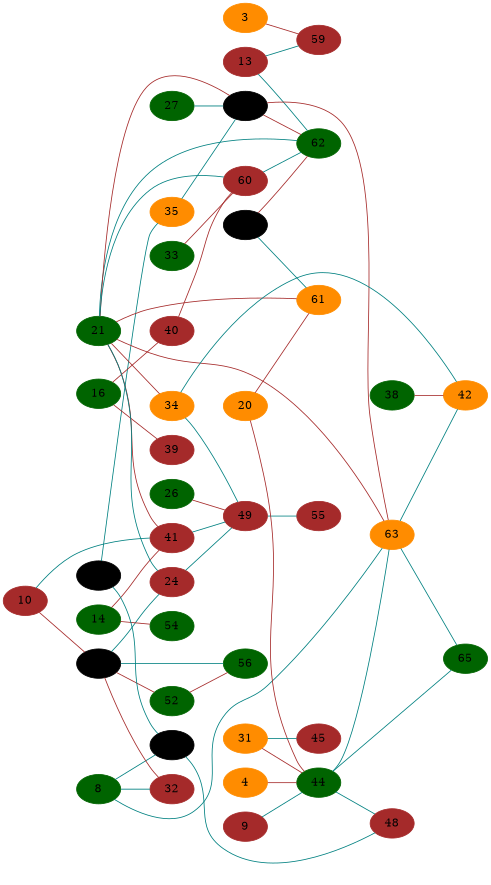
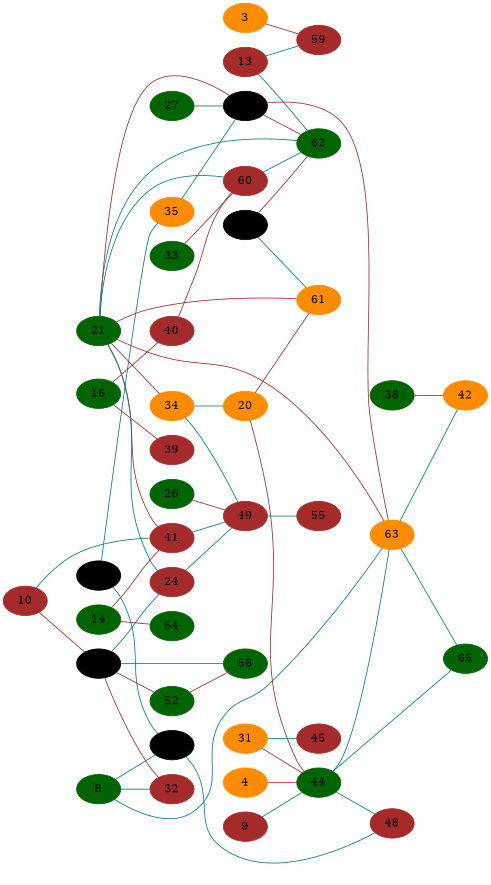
(316, 274) -> (209, 406)
